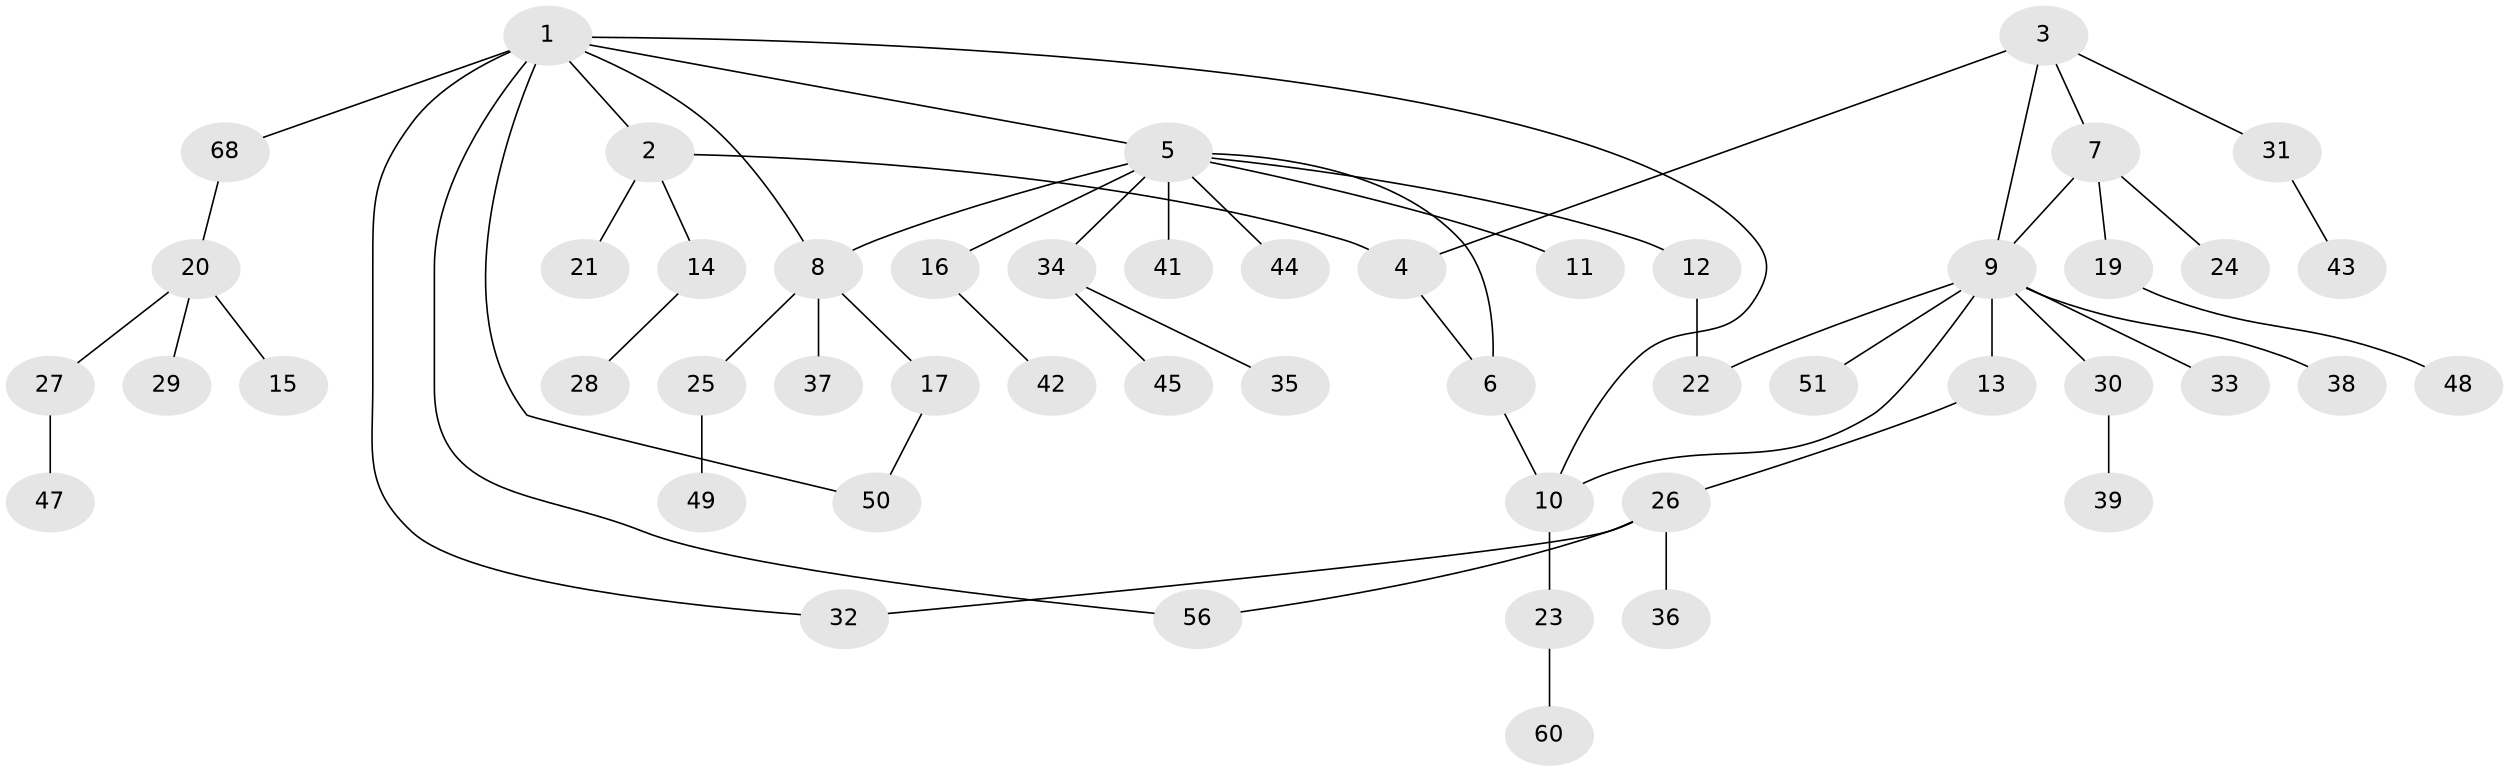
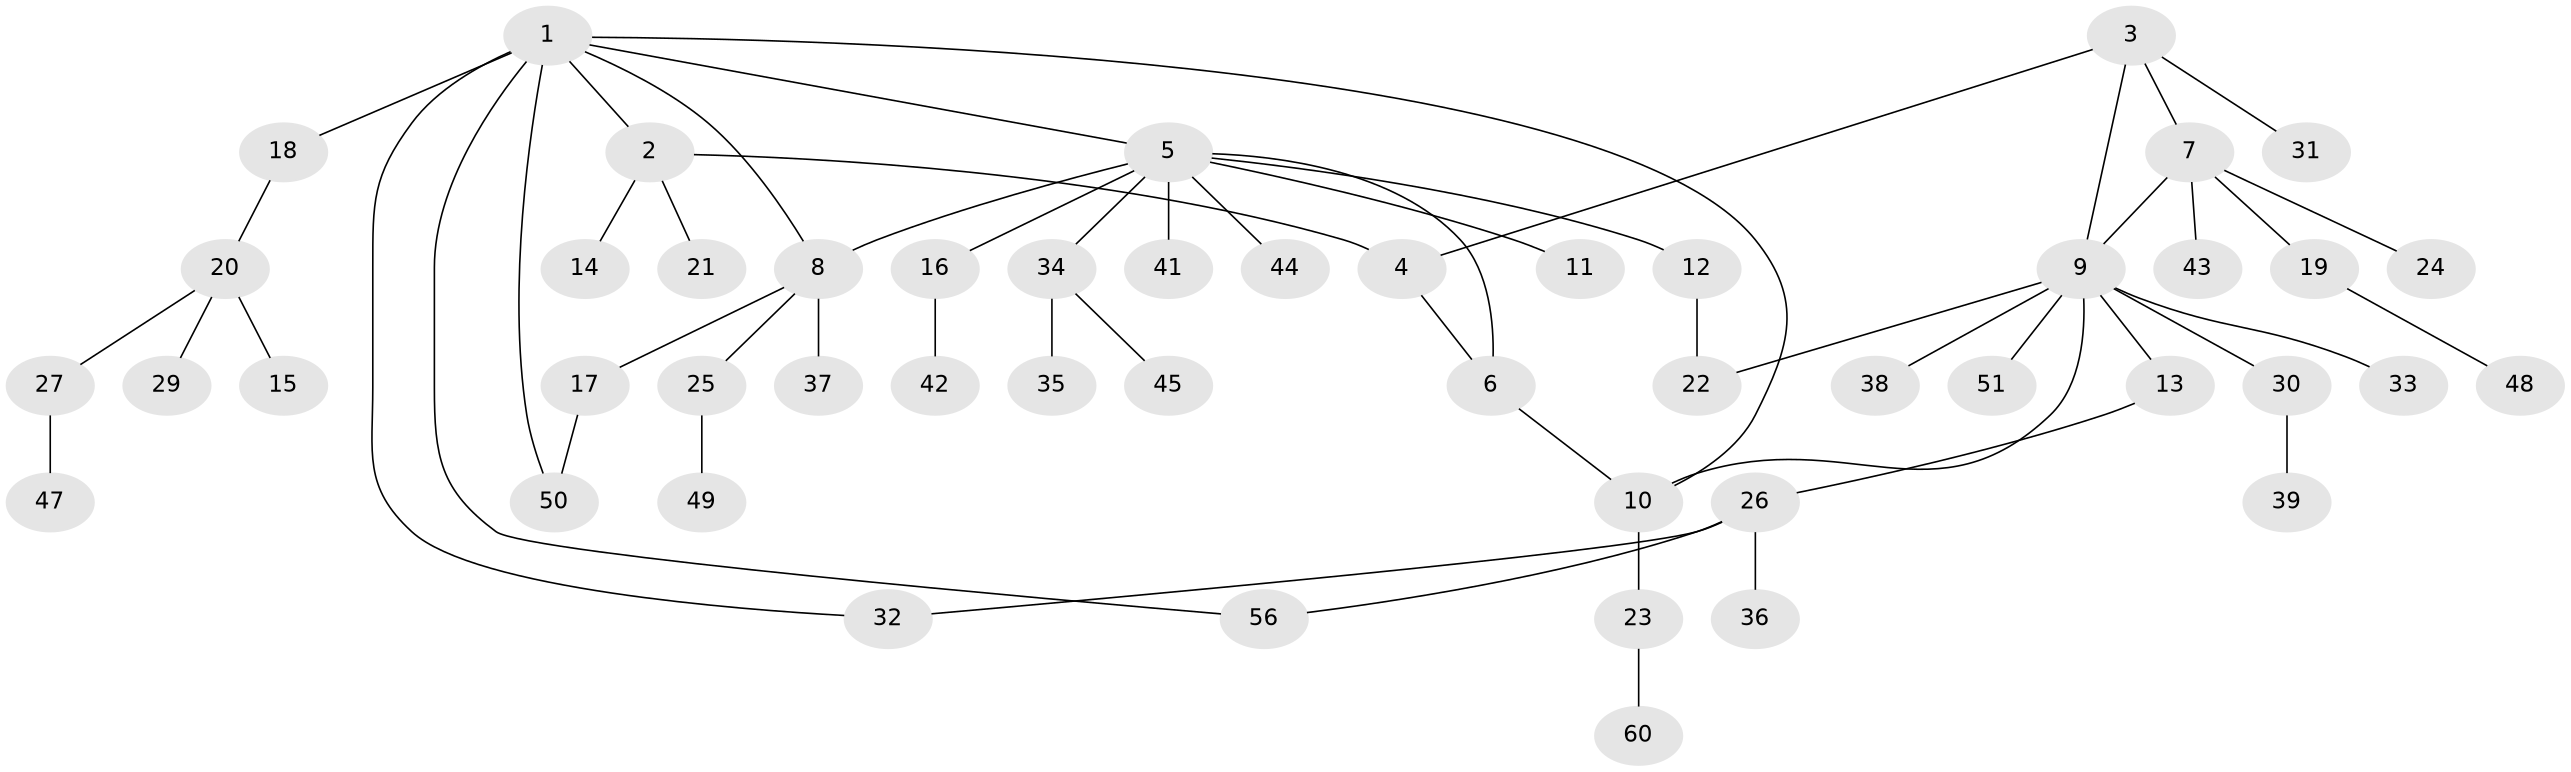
(225, 152) -> (284, 152)
(2310, 211) -> (2194, 211)
(585, 386) -> none
